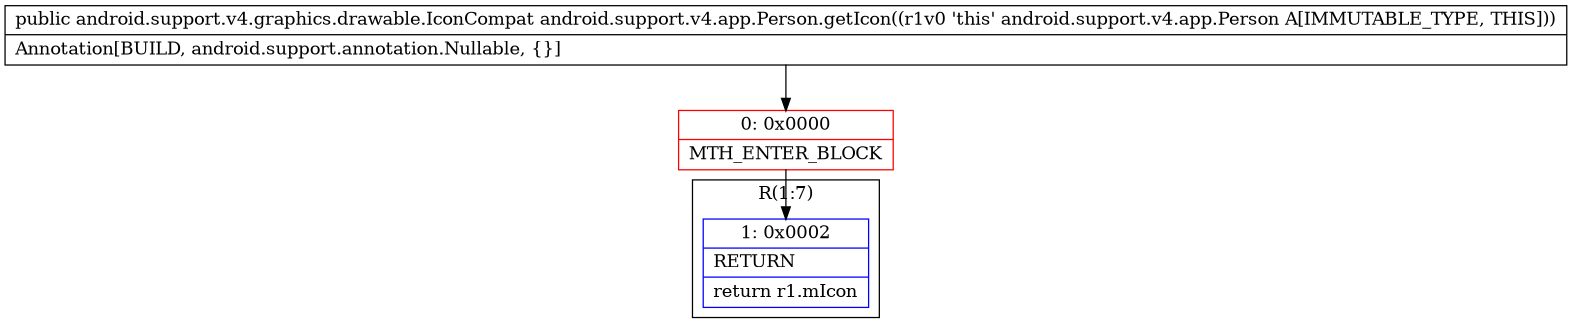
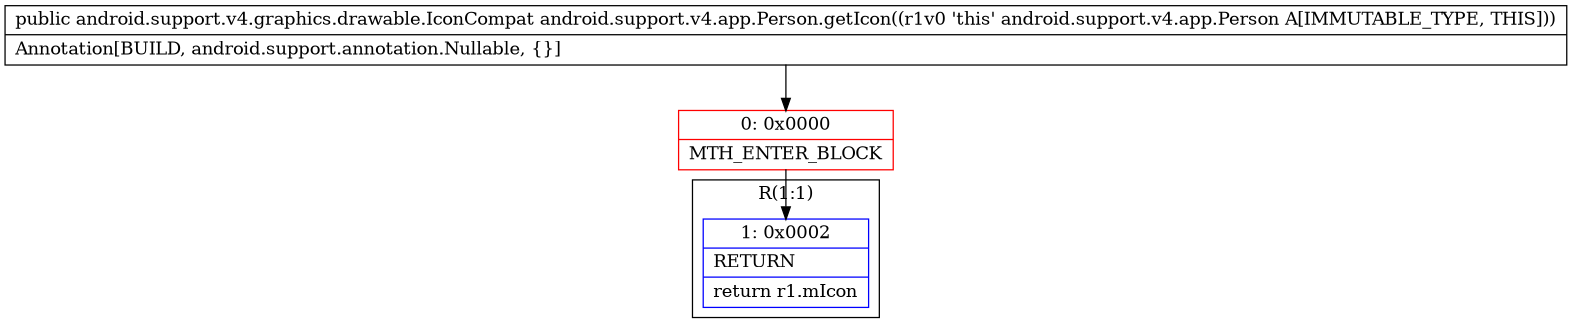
(786, 194) -> (786, 194)
